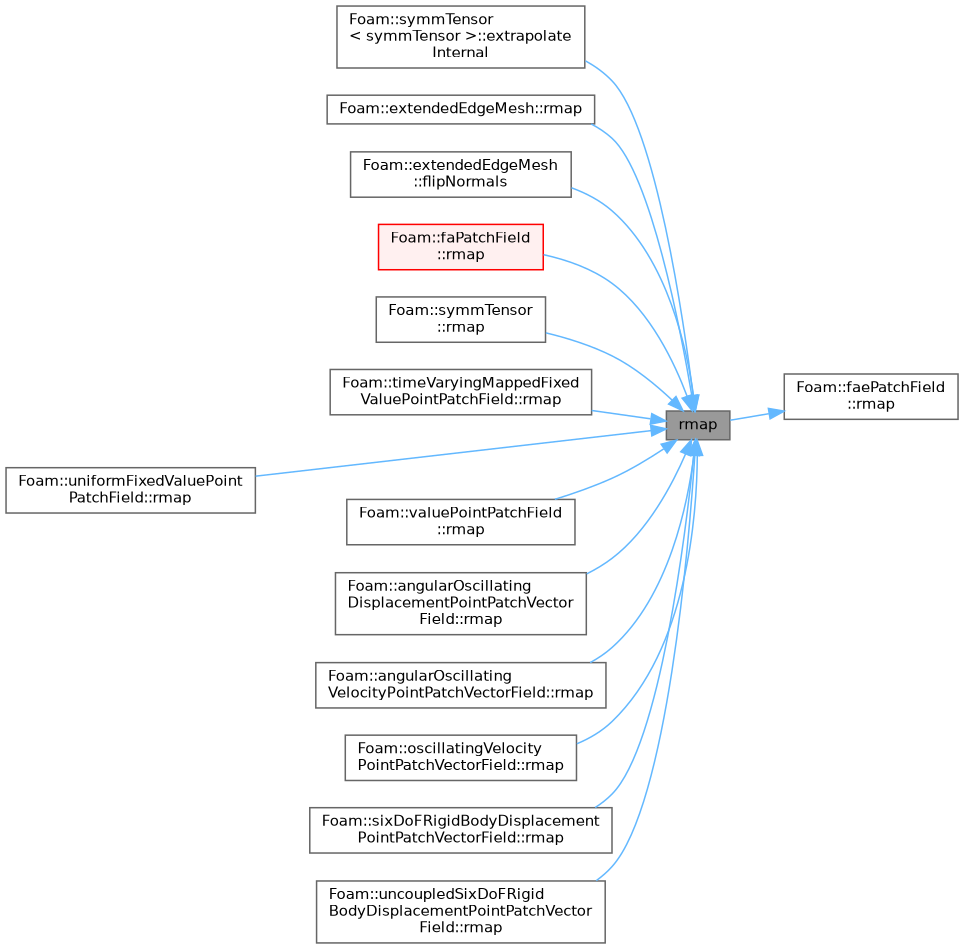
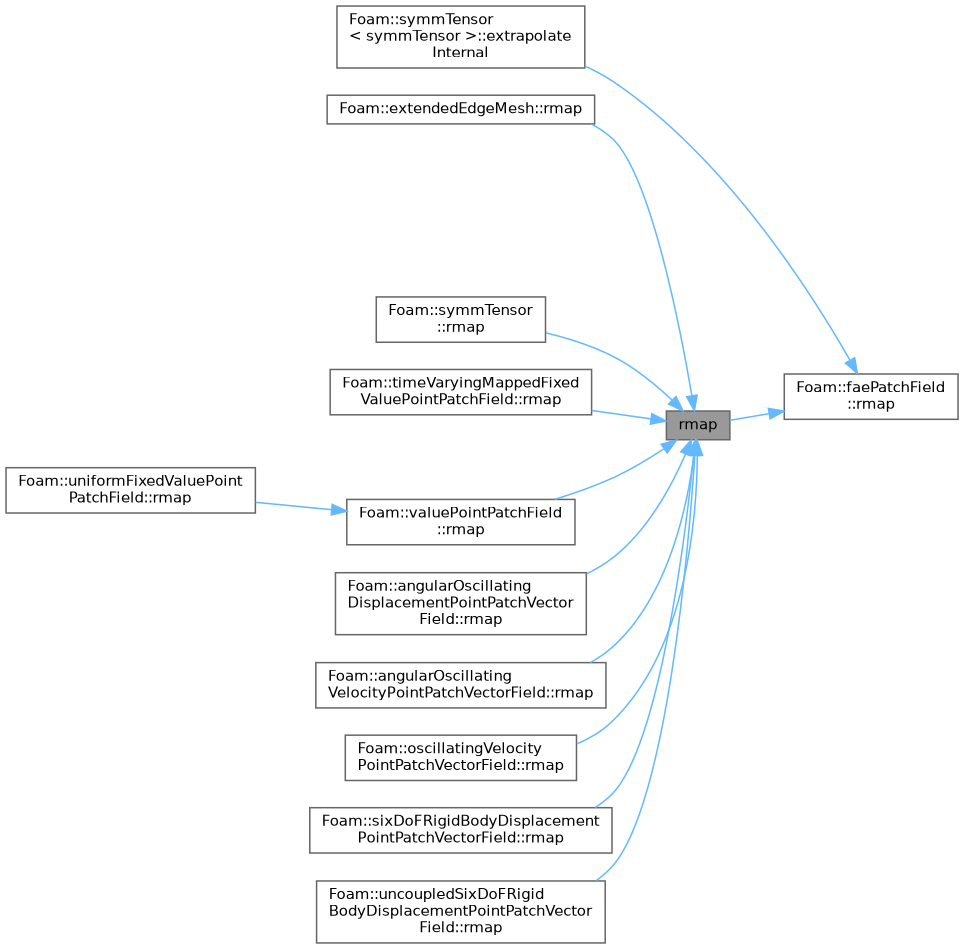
(461, 175) -> none
(663, 218) -> (736, 196)
(461, 247) -> none
(453, 453) -> (294, 506)
